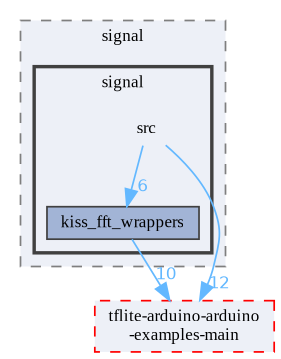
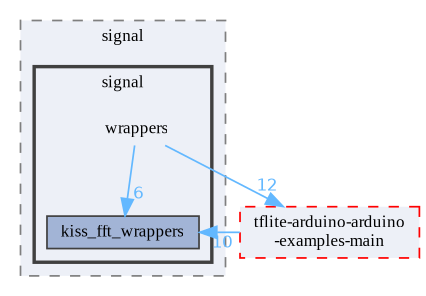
(147, 129) -> (137, 129)
(146, 263) -> (229, 232)
